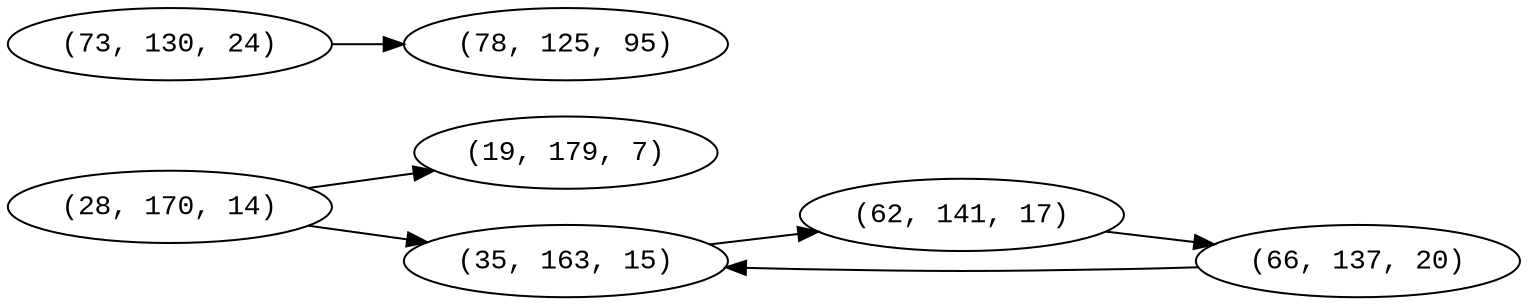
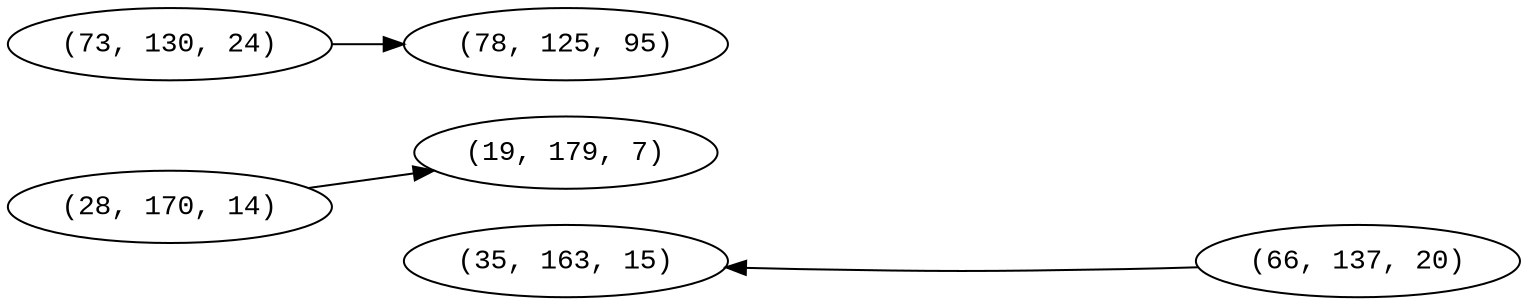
(962, 215) -> none
(358, 233) -> none
